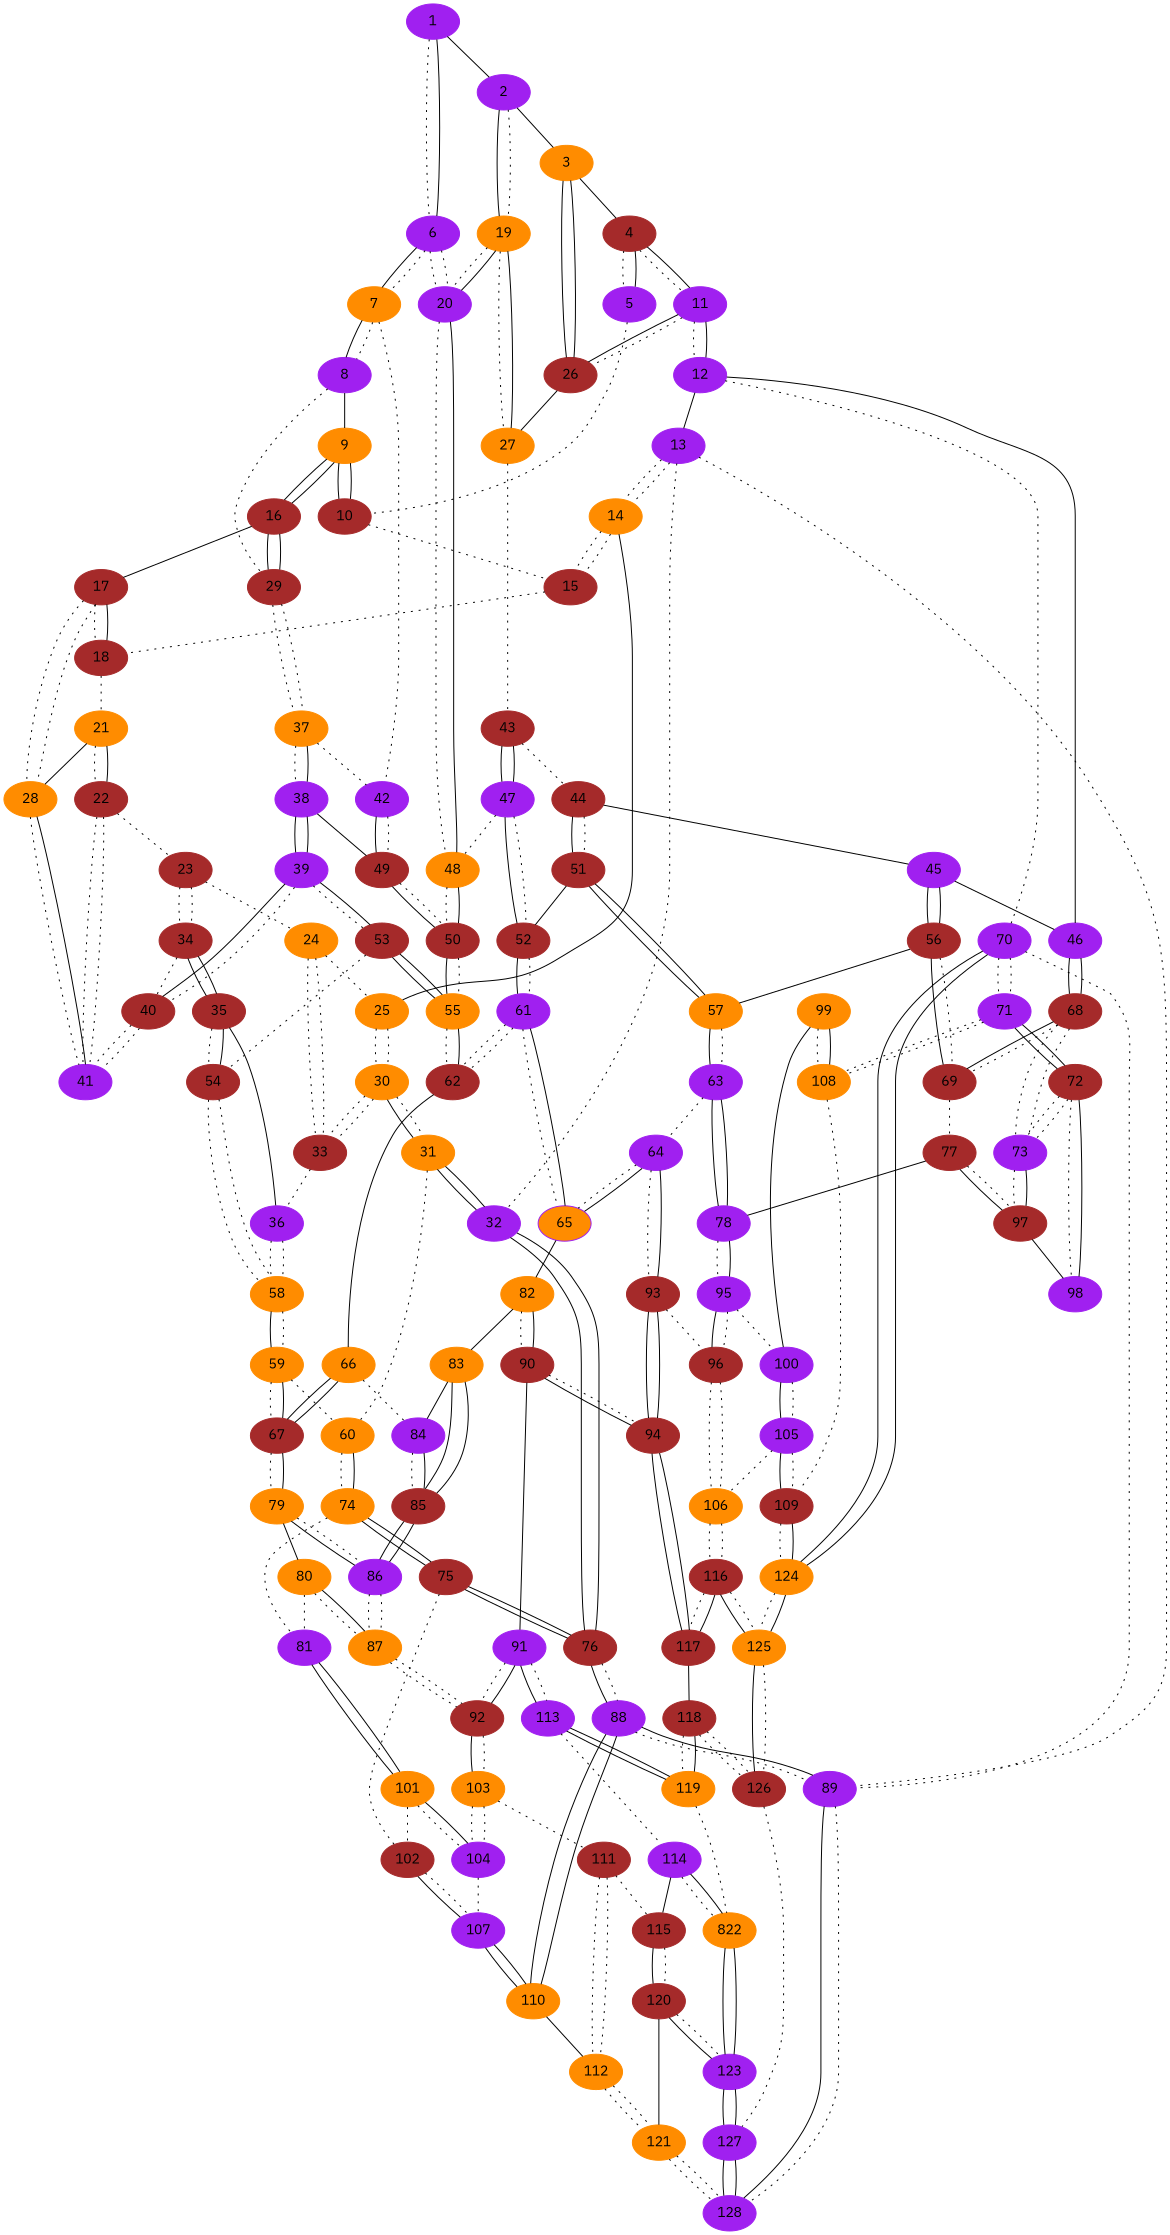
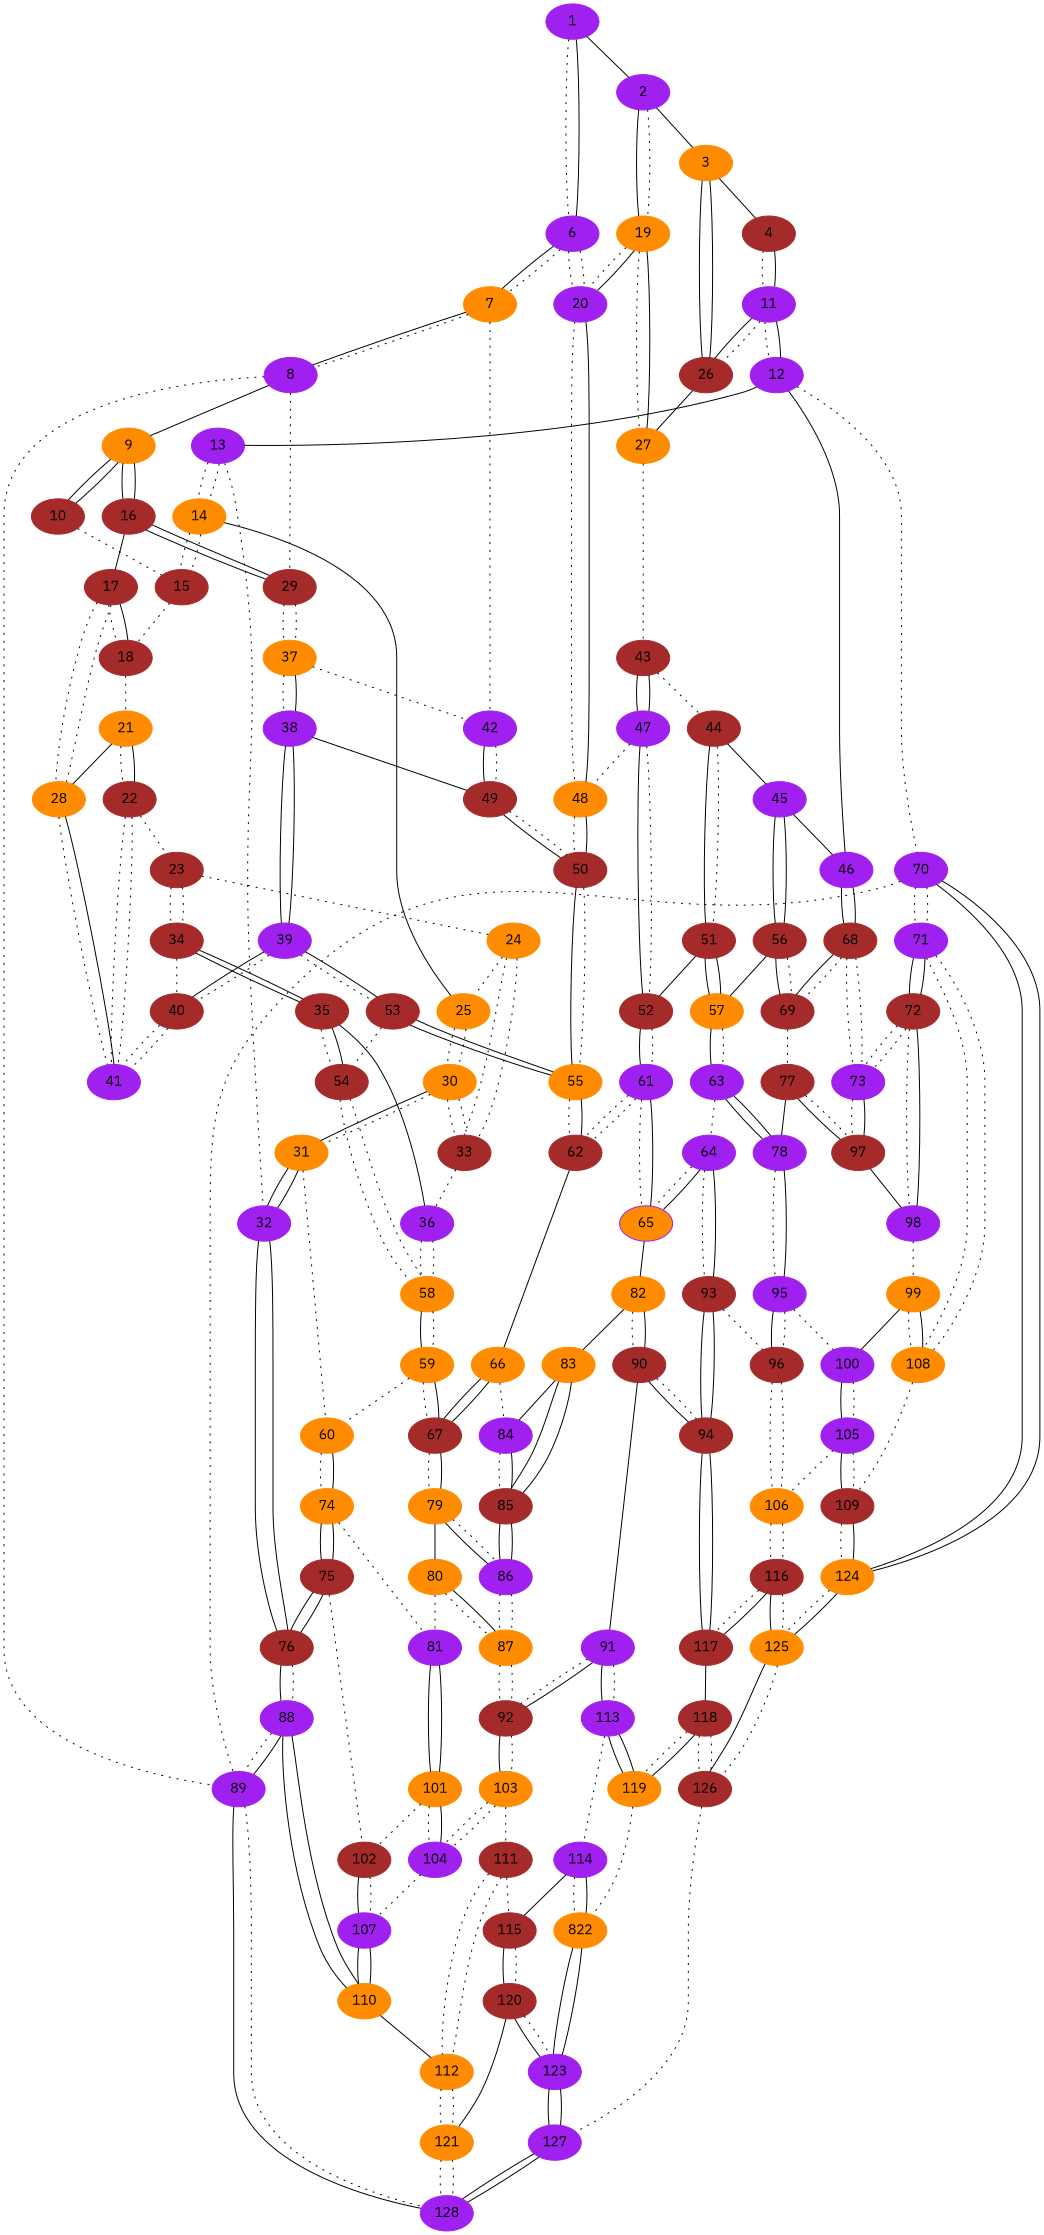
(629, 304) -> none
(1167, 1136) -> (4, 1056)
none -> (913, 1259)
